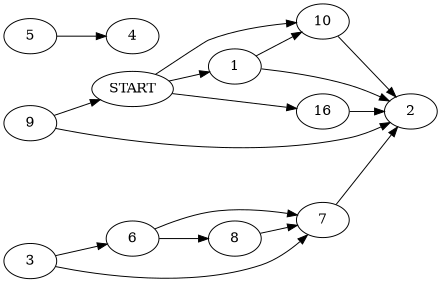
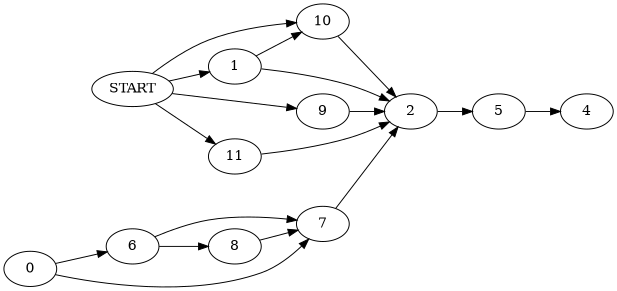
(72, 109) -> (229, 100)
(323, 111) -> (235, 156)
none -> (450, 111)
(30, 261) -> (30, 269)
